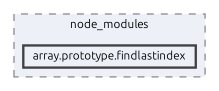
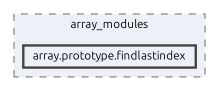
(110, 25) -> (110, 25)
